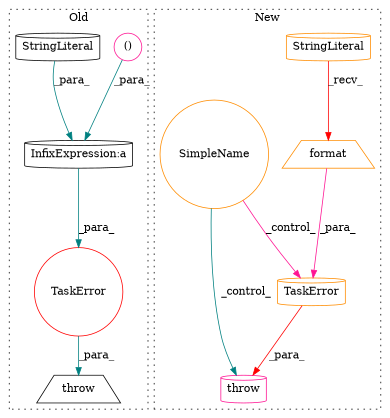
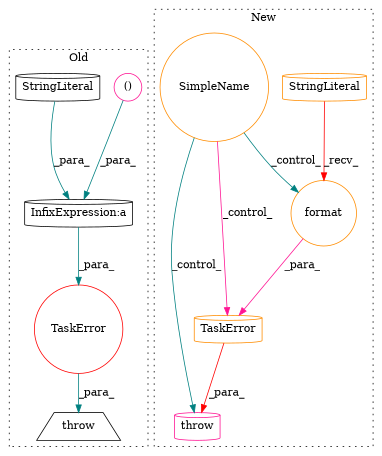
(328, 154) -> (324, 213)
none -> (267, 161)
